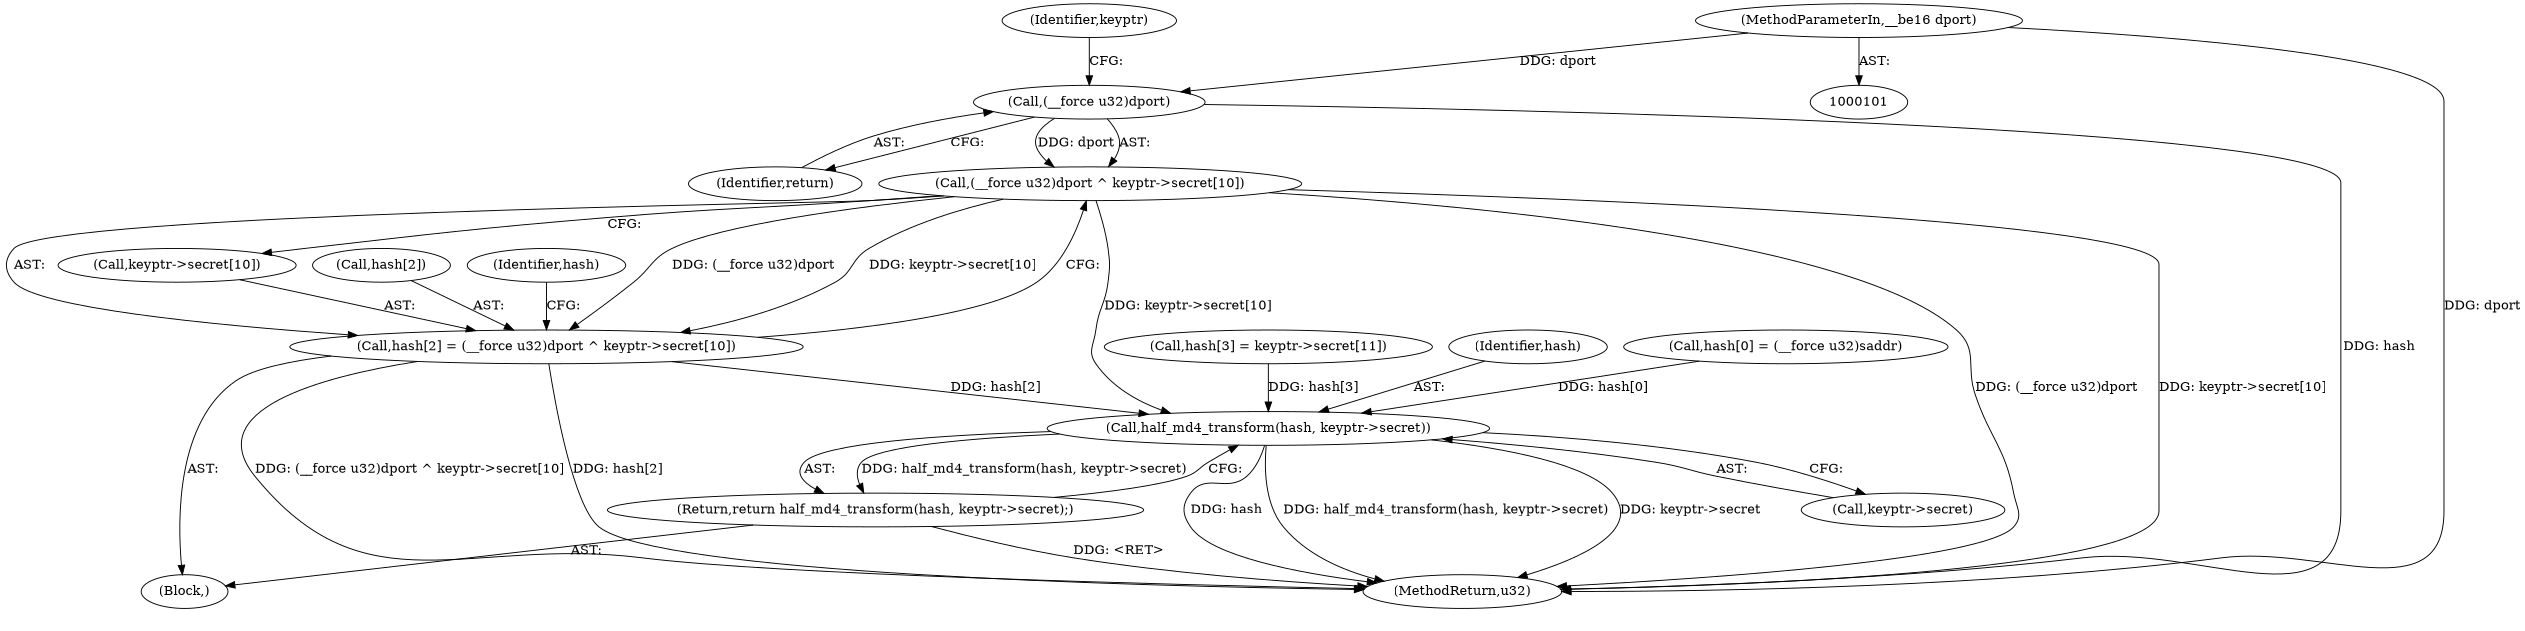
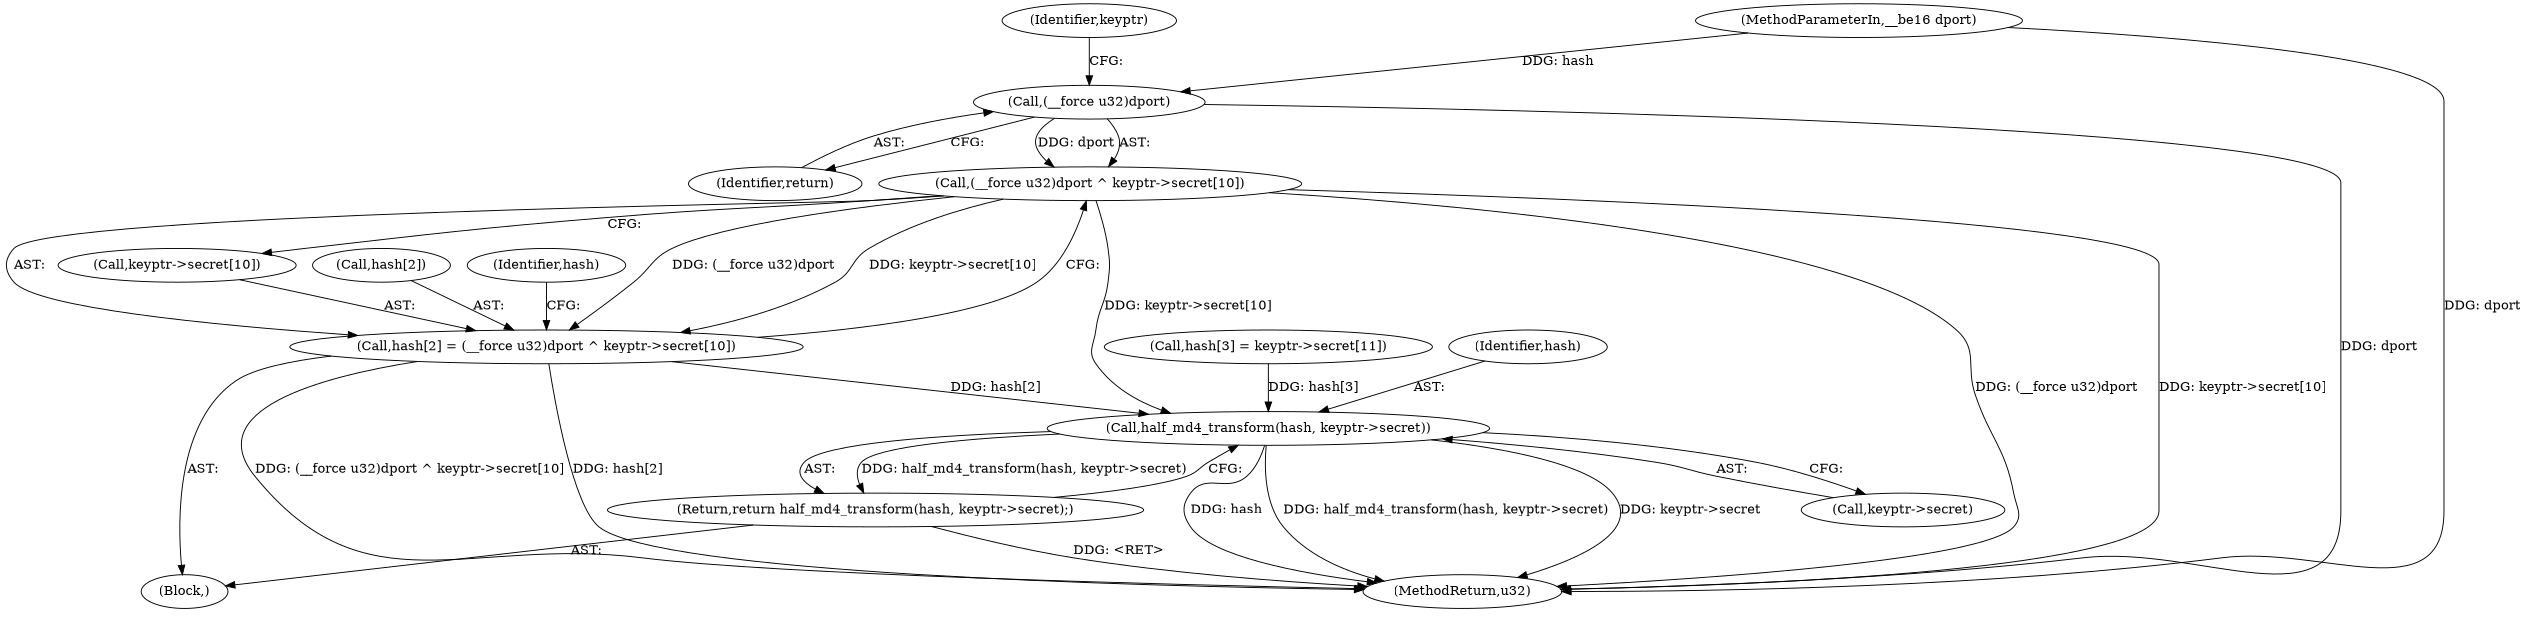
(1558, 61) -> (1558, 61)
(1859, 102) -> none
(1786, 347) -> none
(2379, 347) -> (2379, 347)
